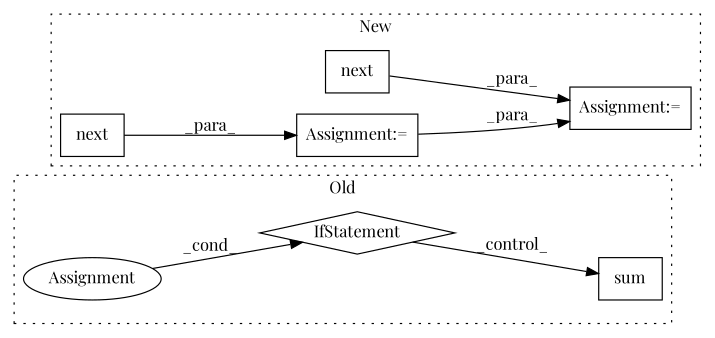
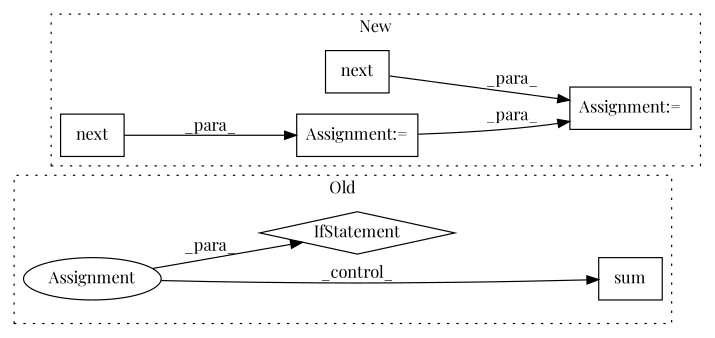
(211, 246) -> (211, 246)
(500, 257) -> (374, 283)
